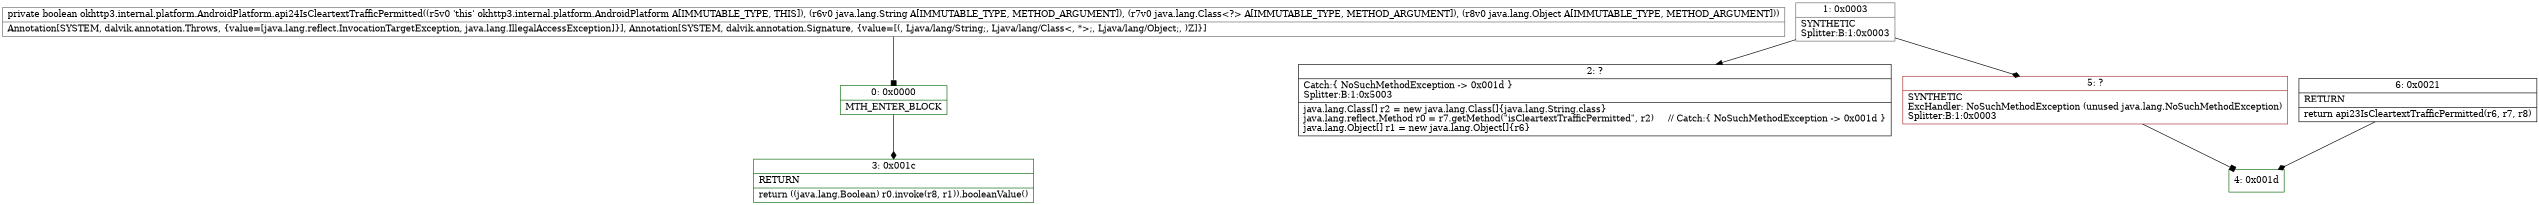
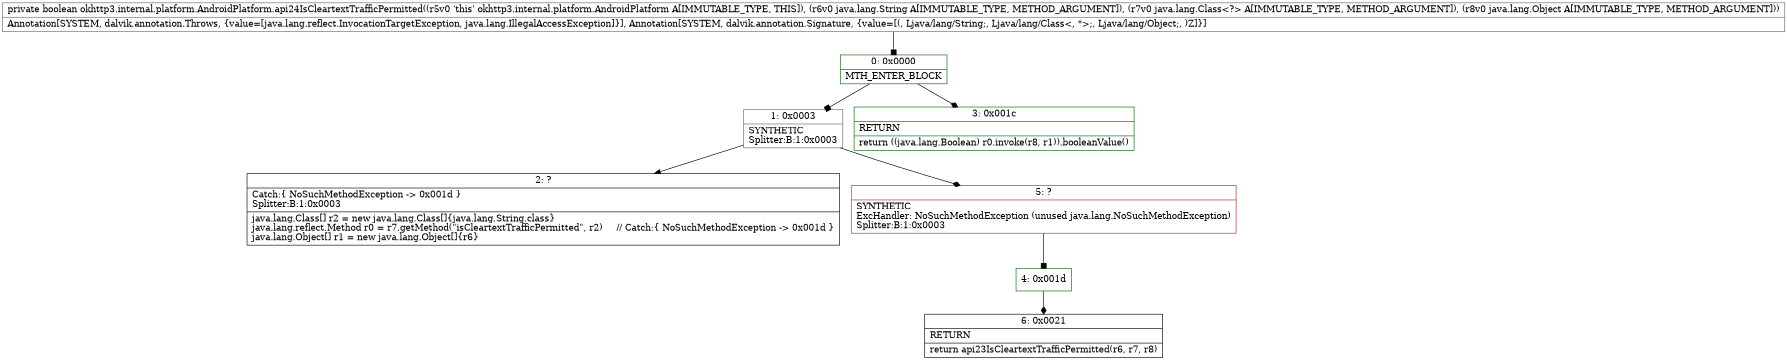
none -> (850, 95)
(1348, 95) -> (297, 204)
(2330, 144) -> (1044, 299)
